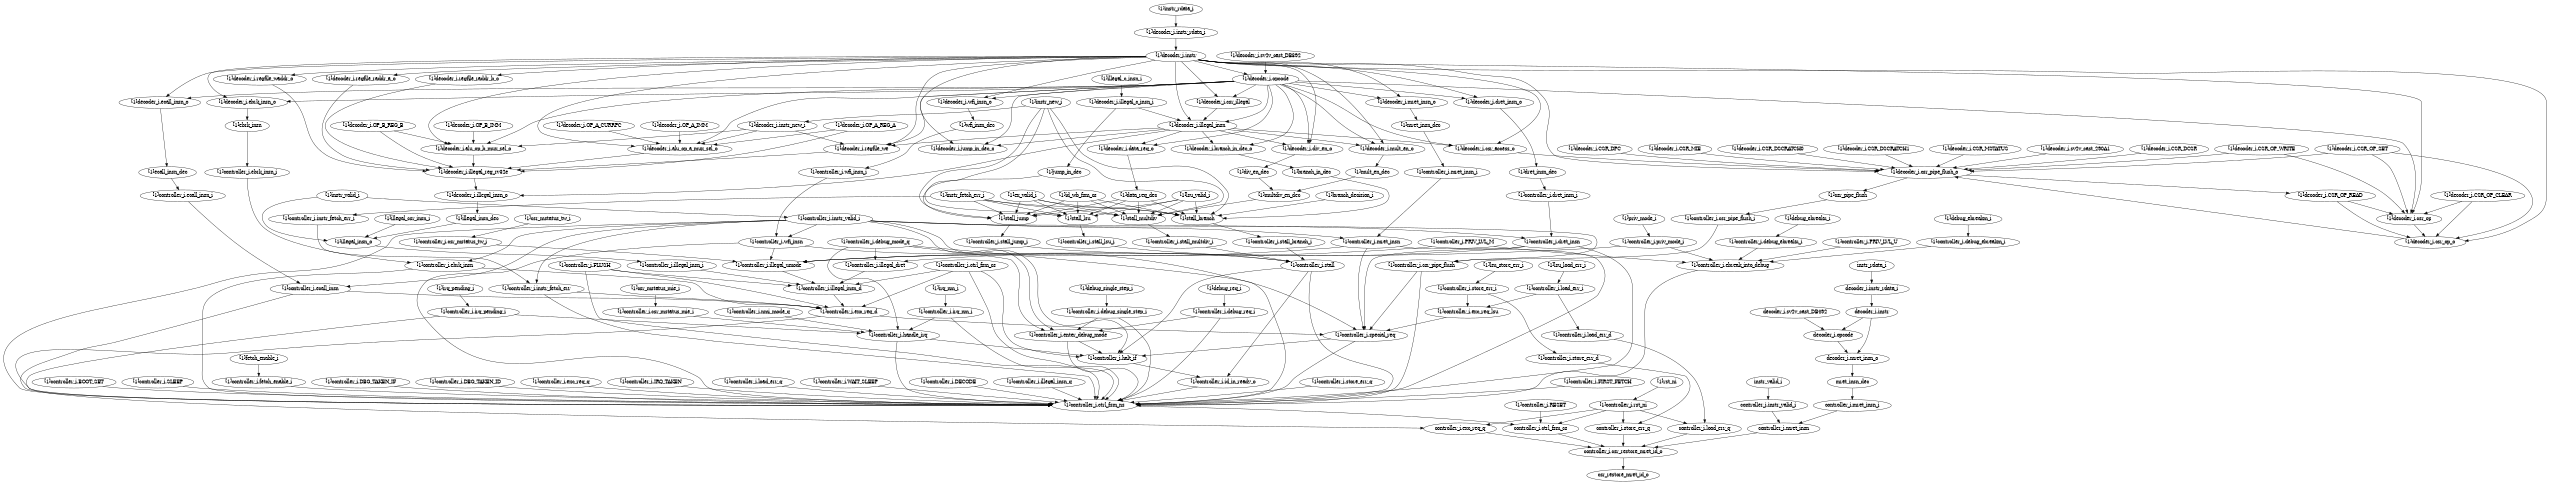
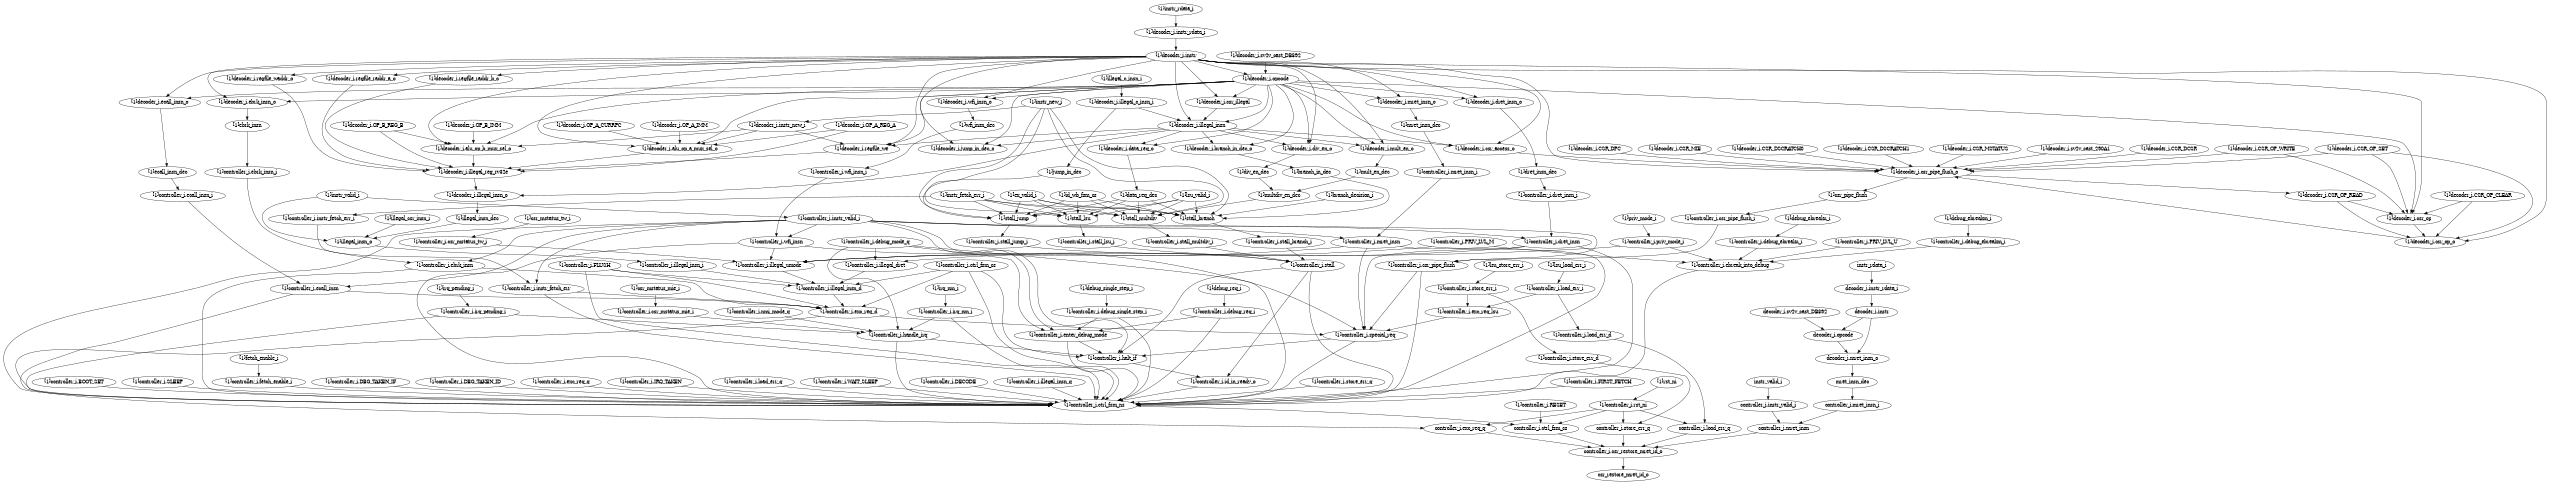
(1795, 312) -> (1795, 312)
